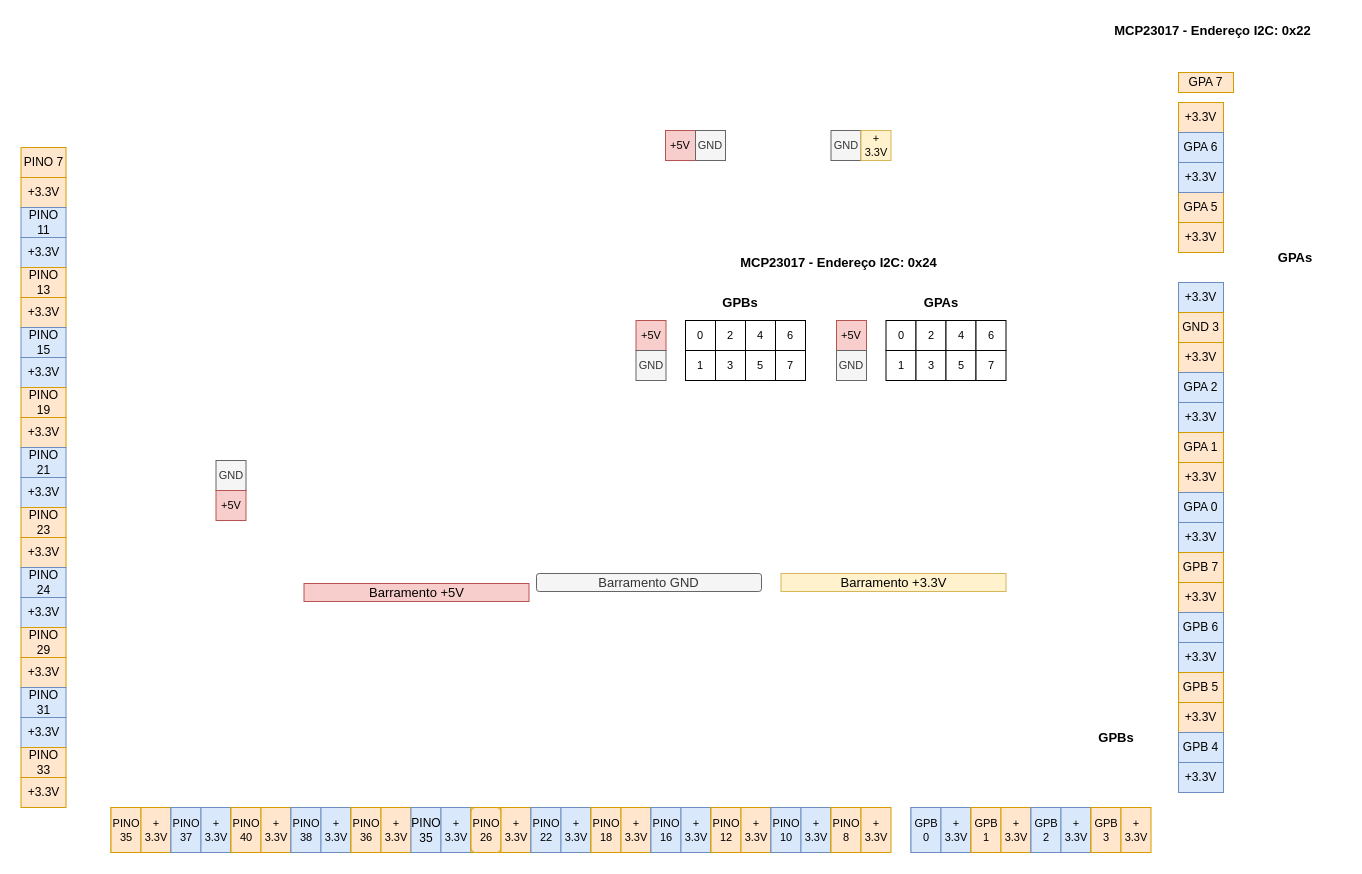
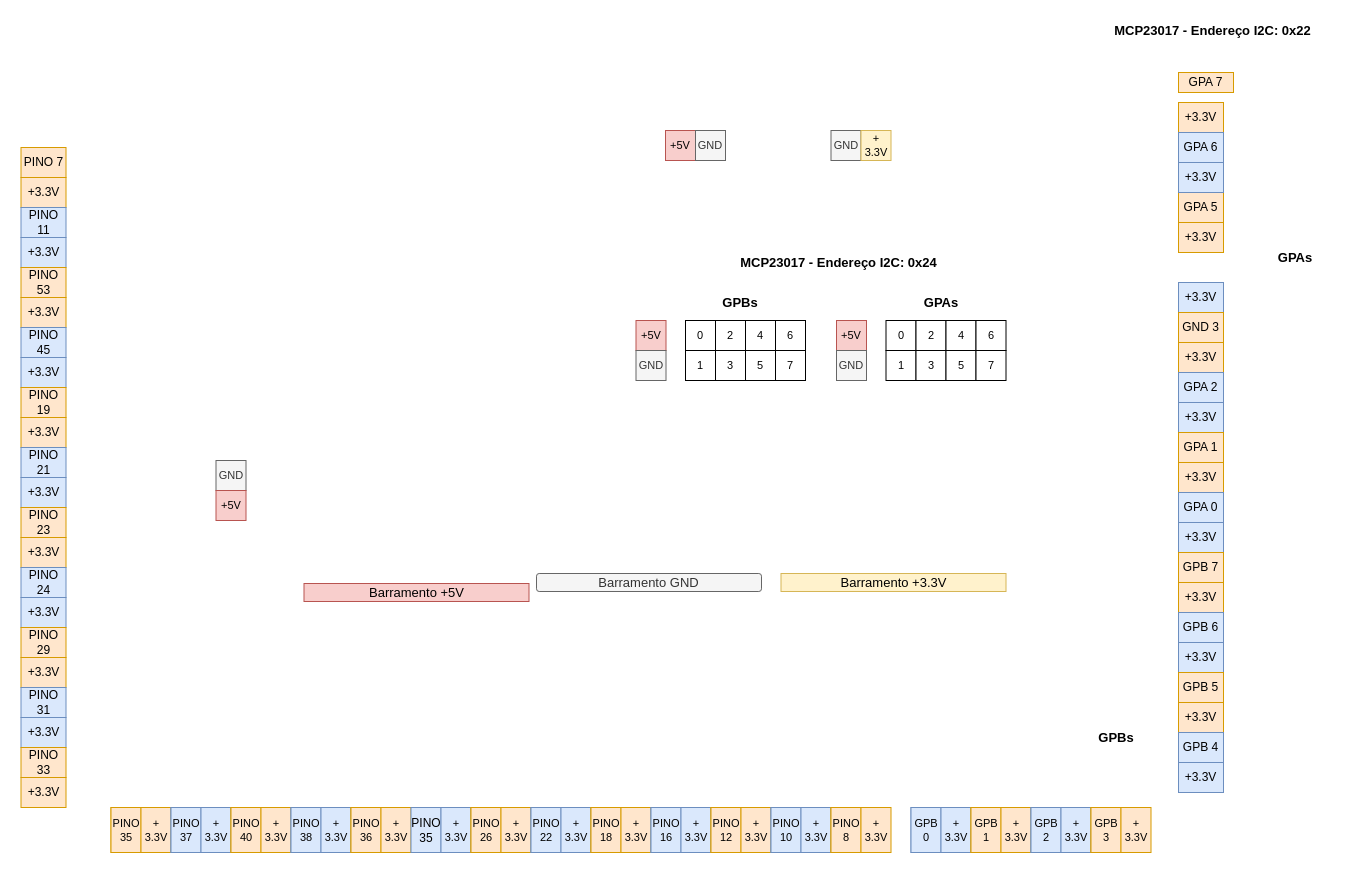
(44, 283) -> (44, 283)
(44, 343) -> (44, 343)
(486, 830) -> (486, 830)
